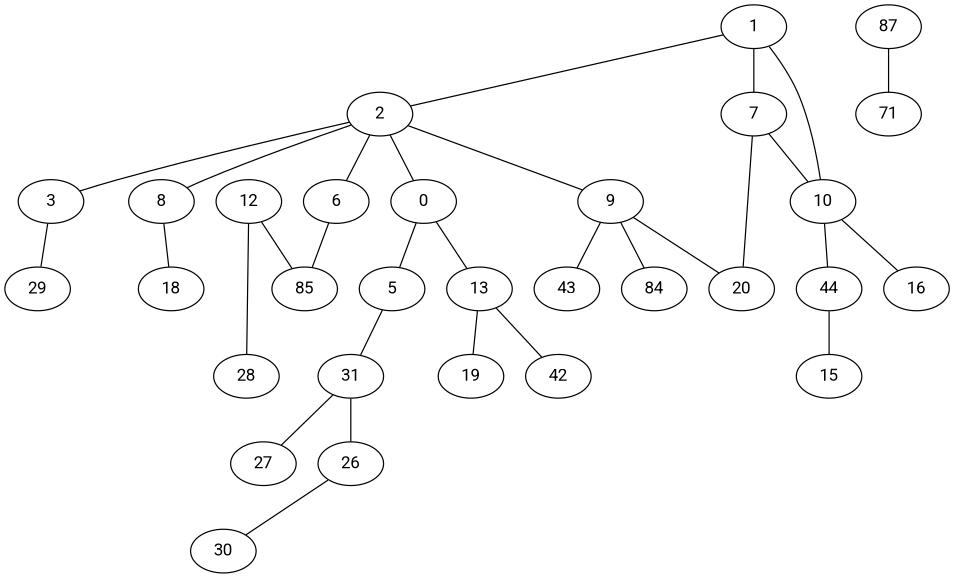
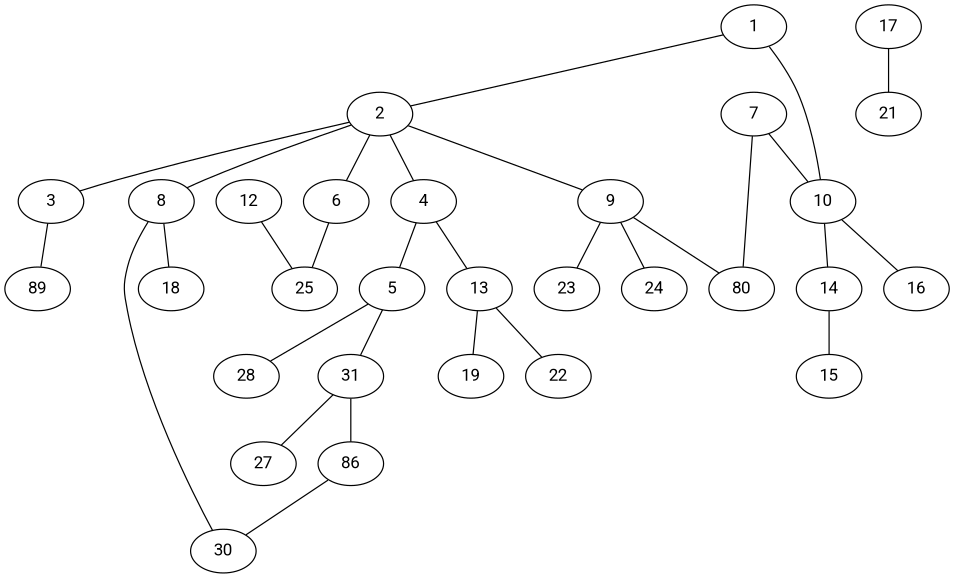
(889, 27) -> (889, 27)
(754, 71) -> none
(889, 114) -> (889, 114)
(424, 202) -> (424, 202)
(38, 289) -> (38, 289)
(248, 289) -> (319, 333)
(305, 289) -> (305, 289)
(567, 289) -> (567, 289)
(654, 289) -> (654, 289)
(742, 289) -> (742, 289)
(829, 289) -> (829, 289)
(558, 376) -> (558, 376)
none -> (146, 379)
(351, 464) -> (351, 464)
